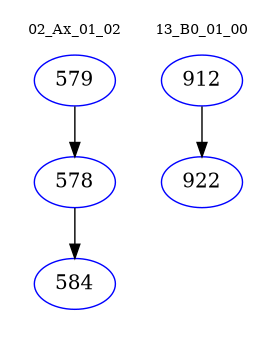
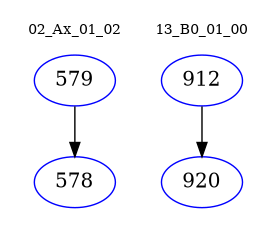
(202, 182) -> (202, 182)
(75, 284) -> none
